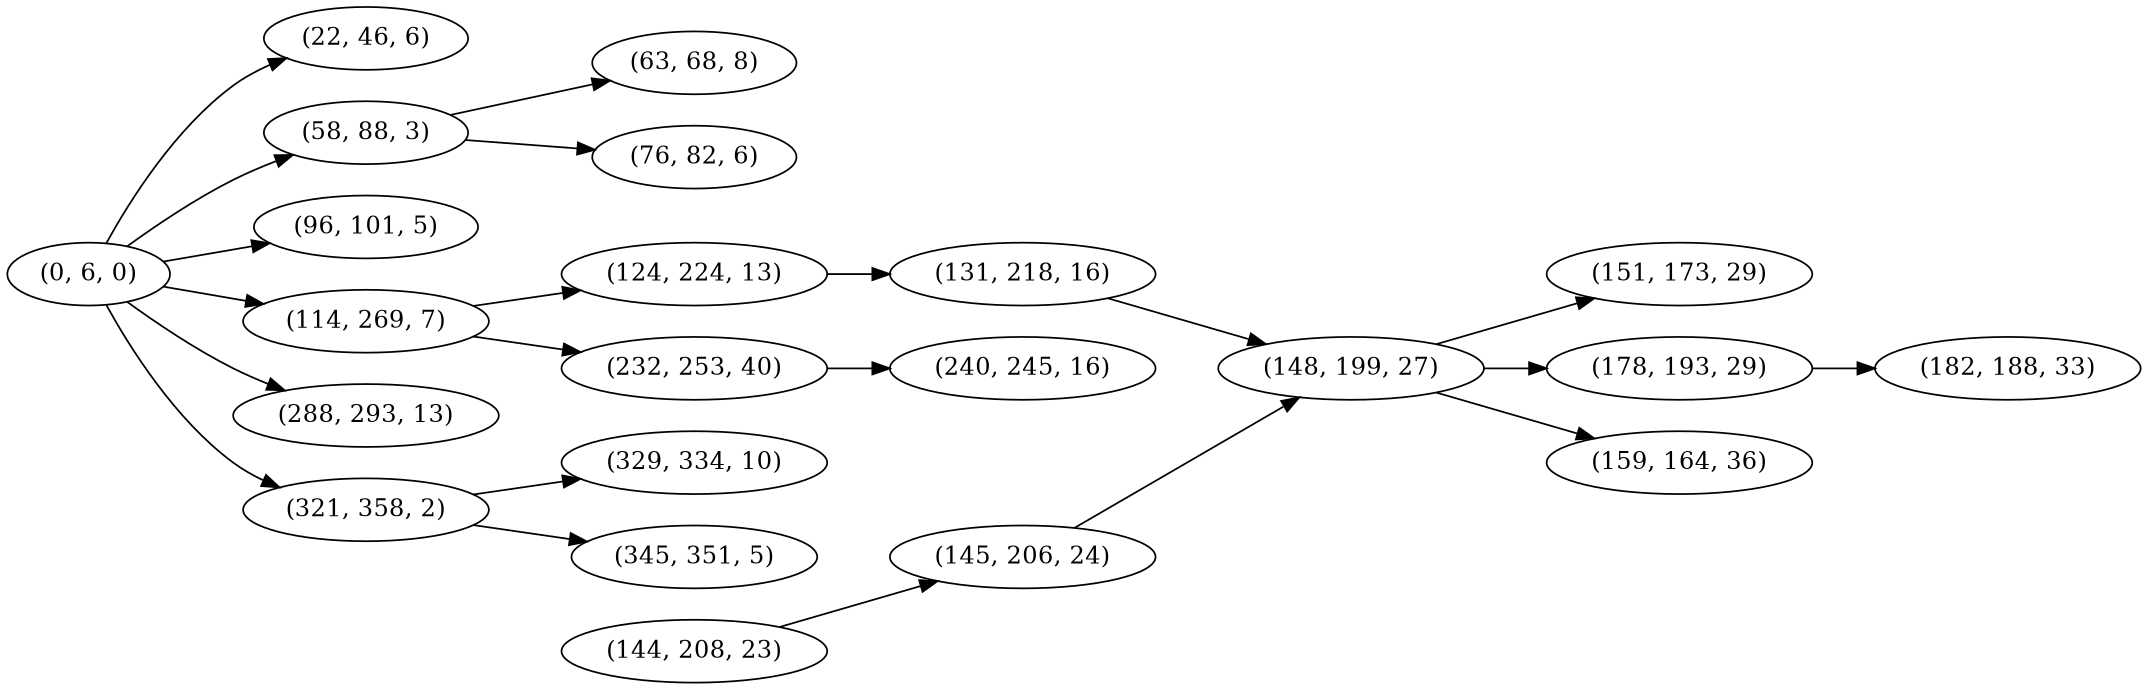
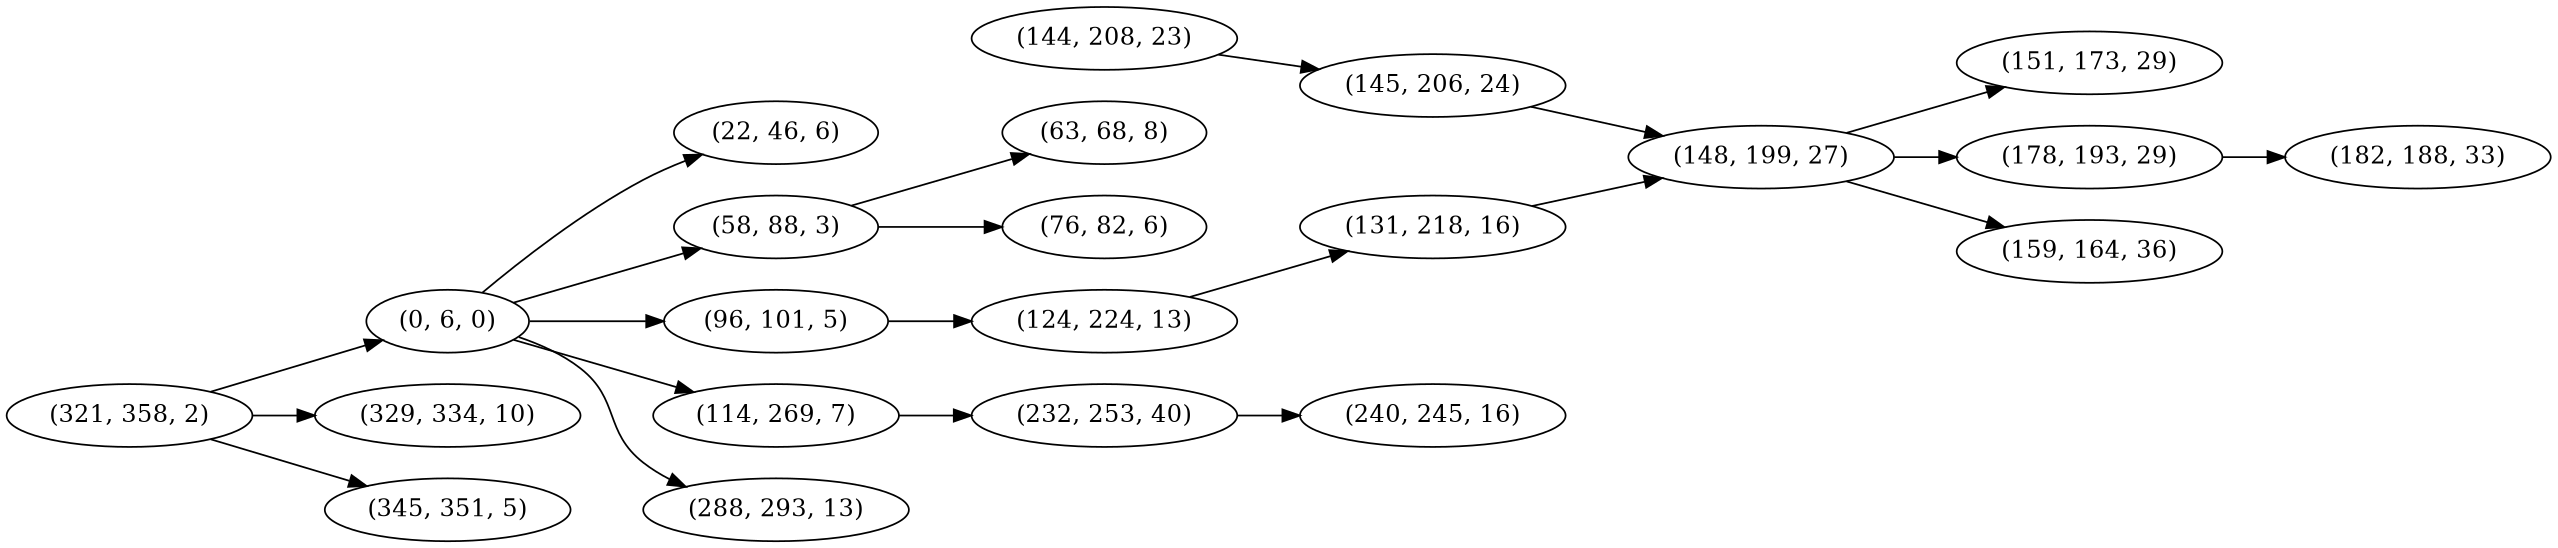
(518, 299) -> (921, 321)
(173, 404) -> (288, 369)
